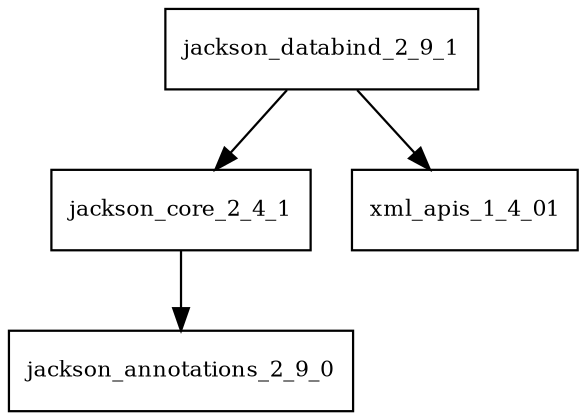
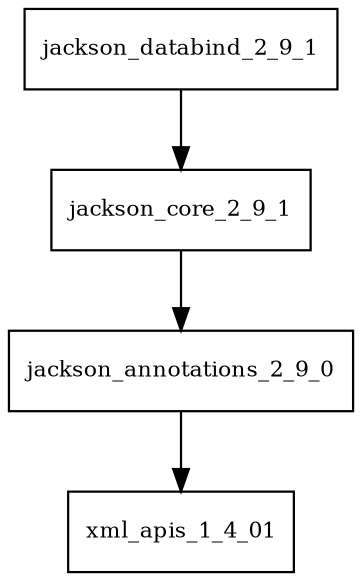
(386, 121) -> (181, 440)
(181, 210) -> (181, 210)
